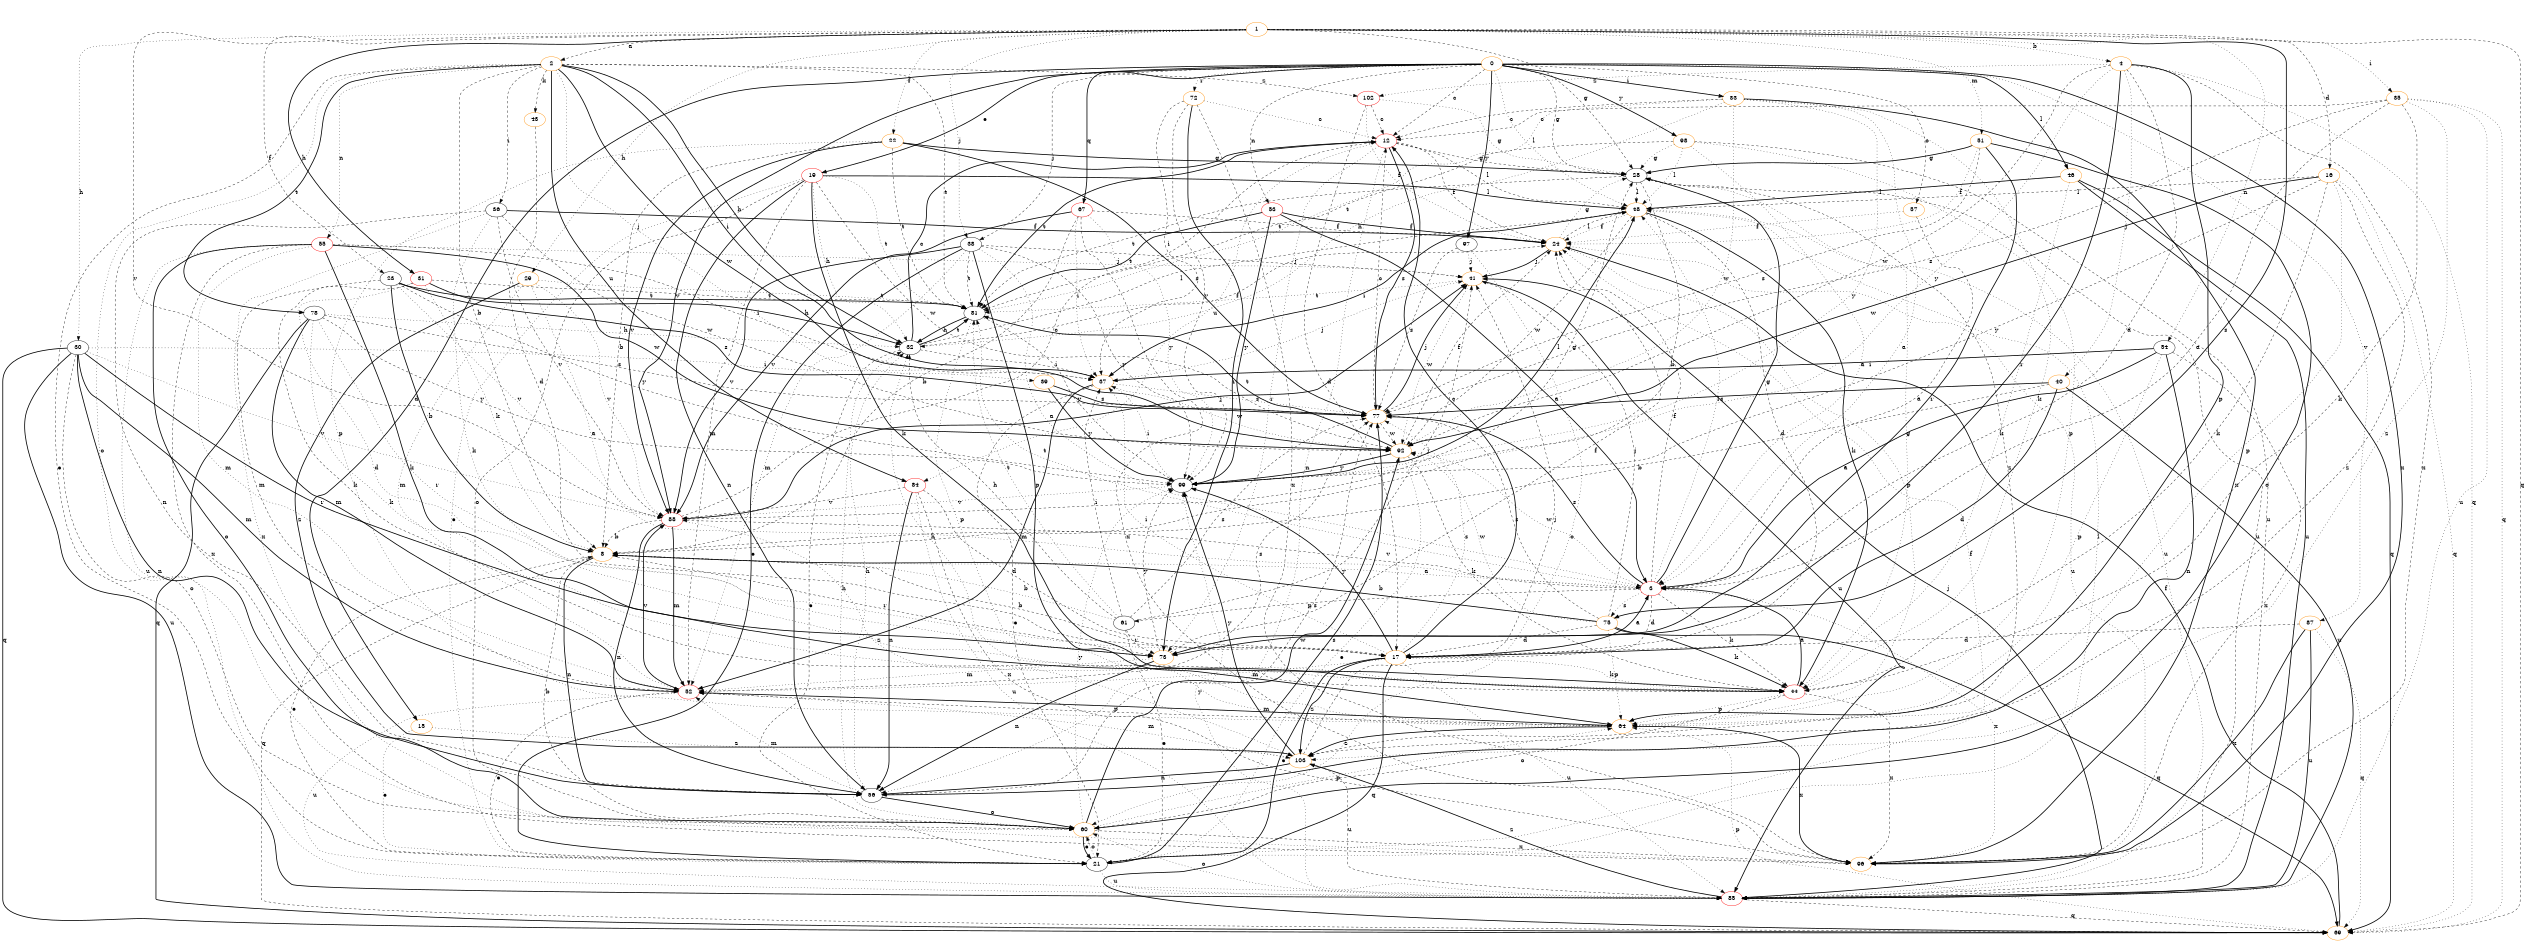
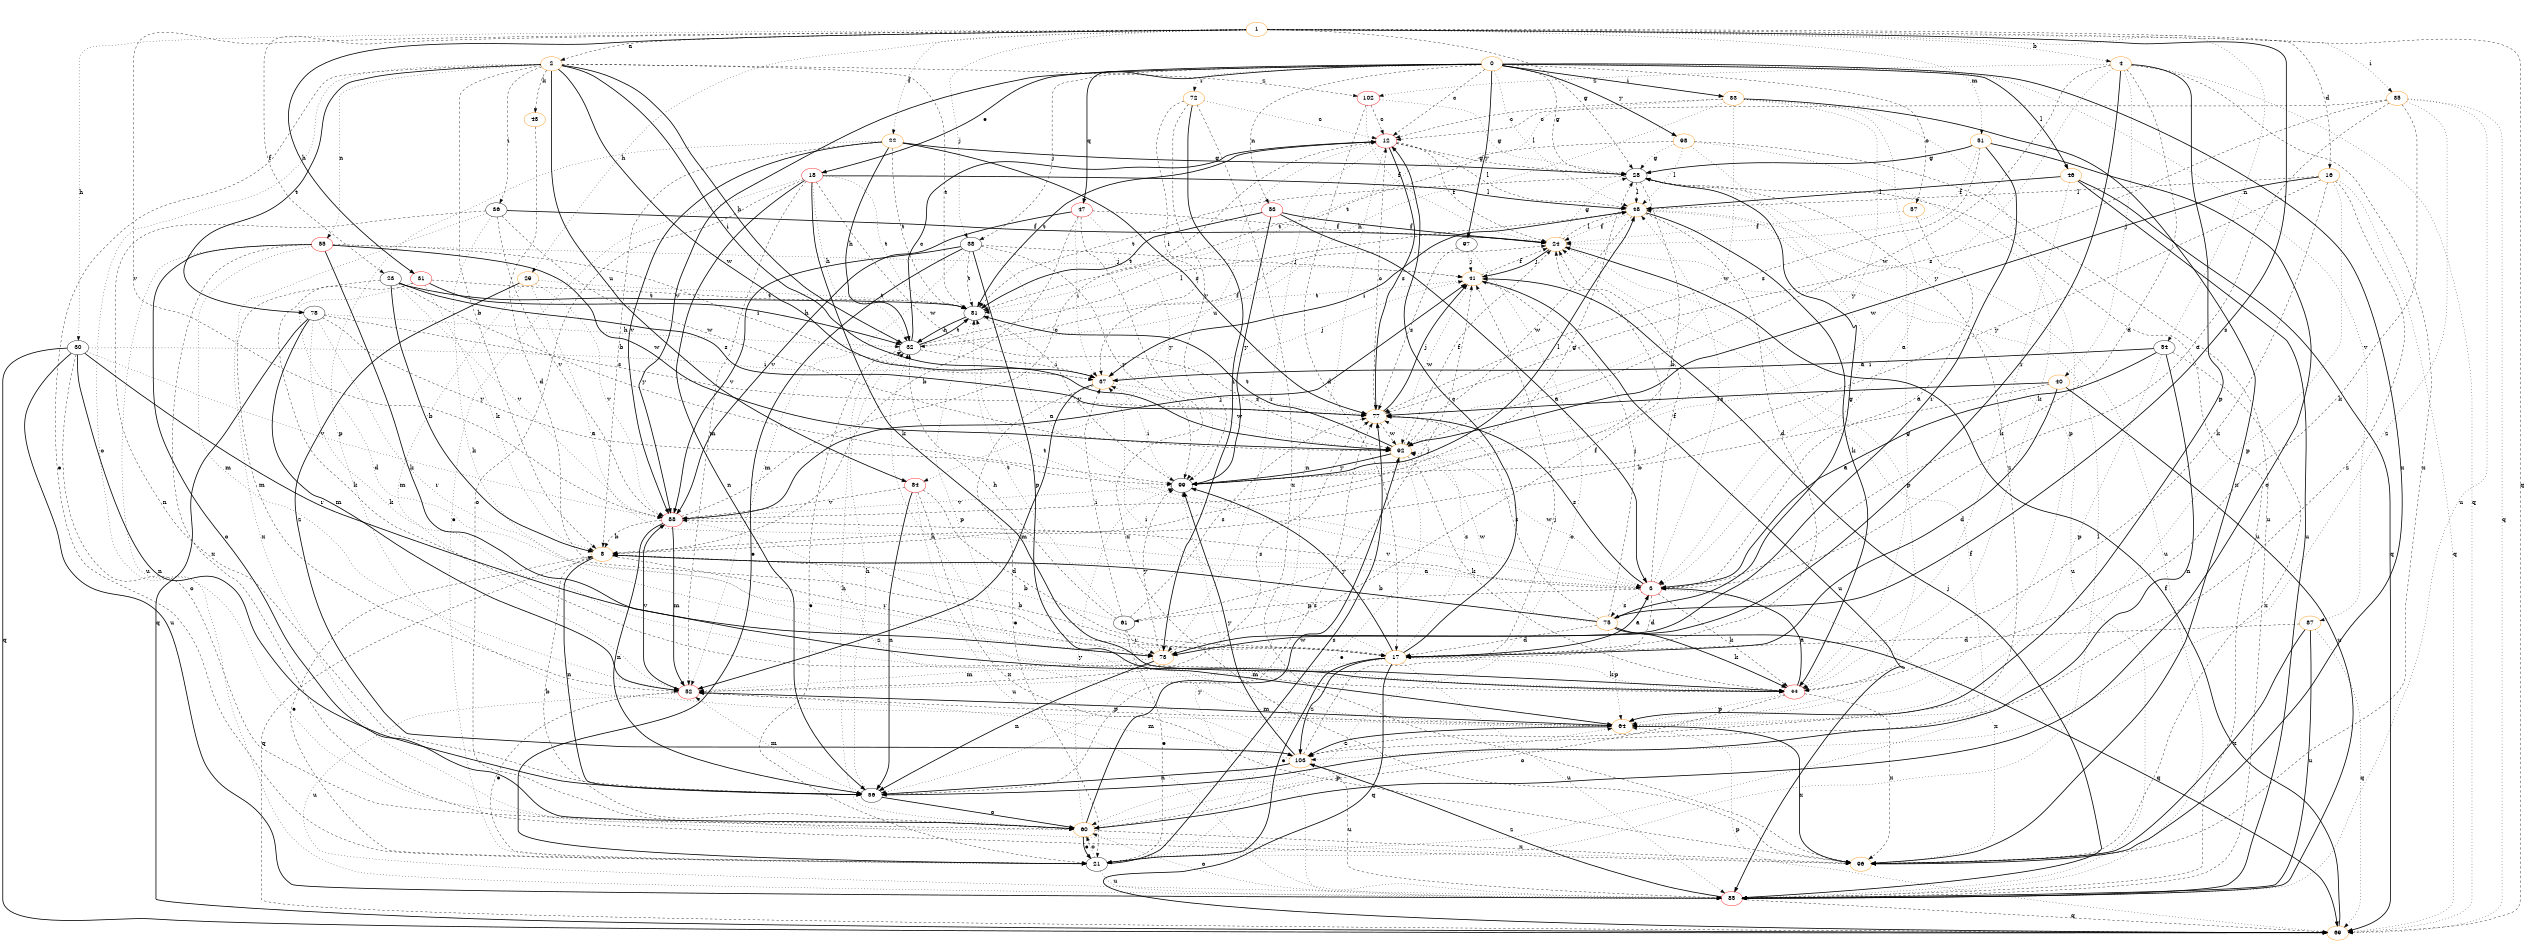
(812, 175) -> (812, 175)
(1082, 210) -> (1082, 210)
none -> (846, 252)
none -> (1512, 262)
(1777, 343) -> (1849, 395)
(1044, 382) -> none
(334, 596) -> none
(422, 726) -> none
